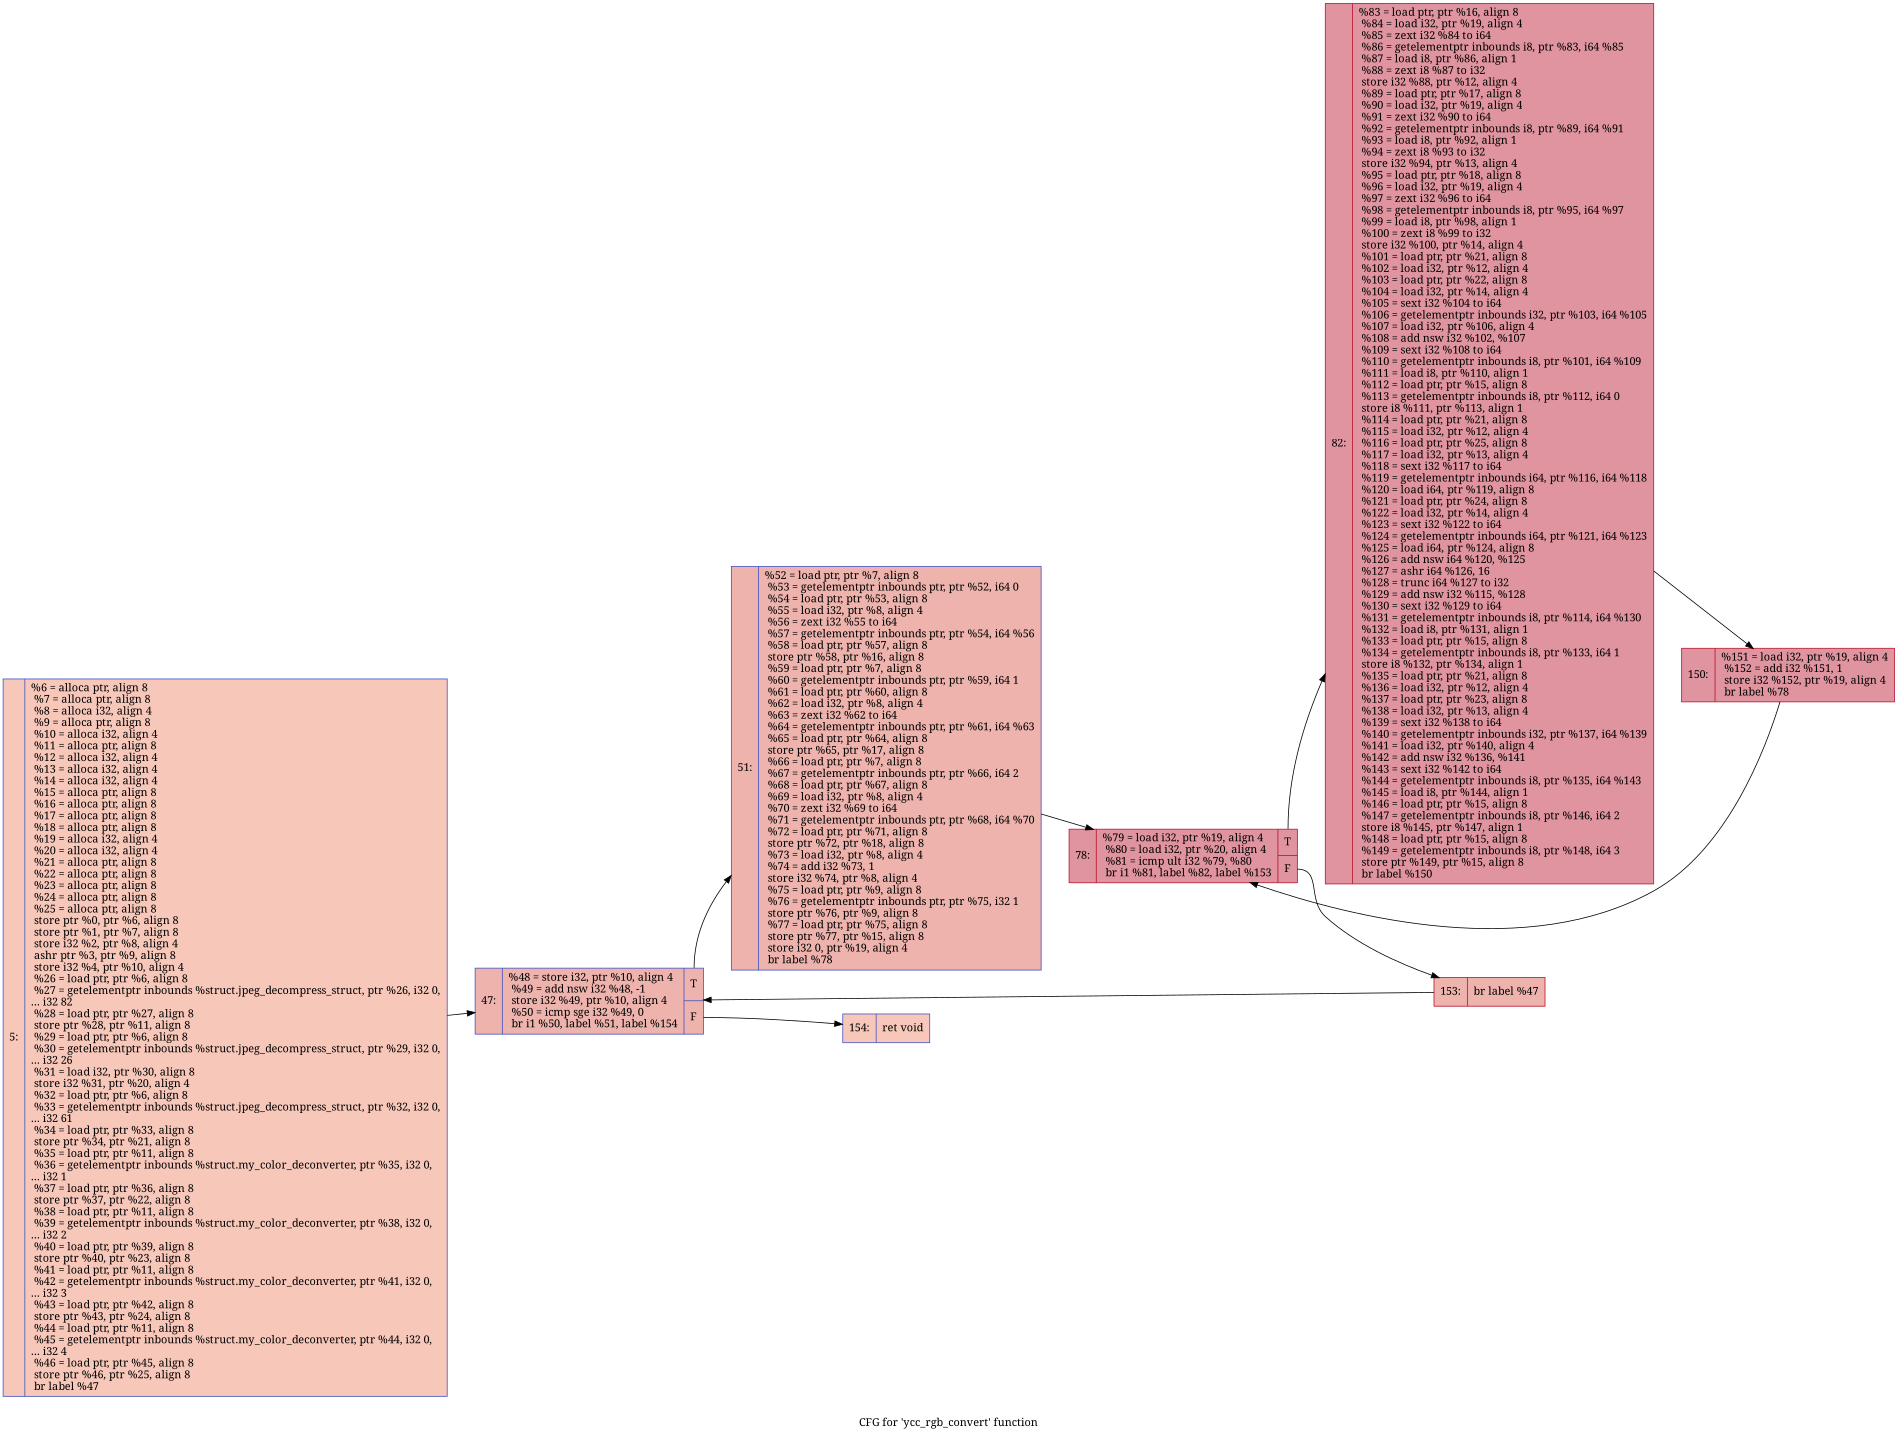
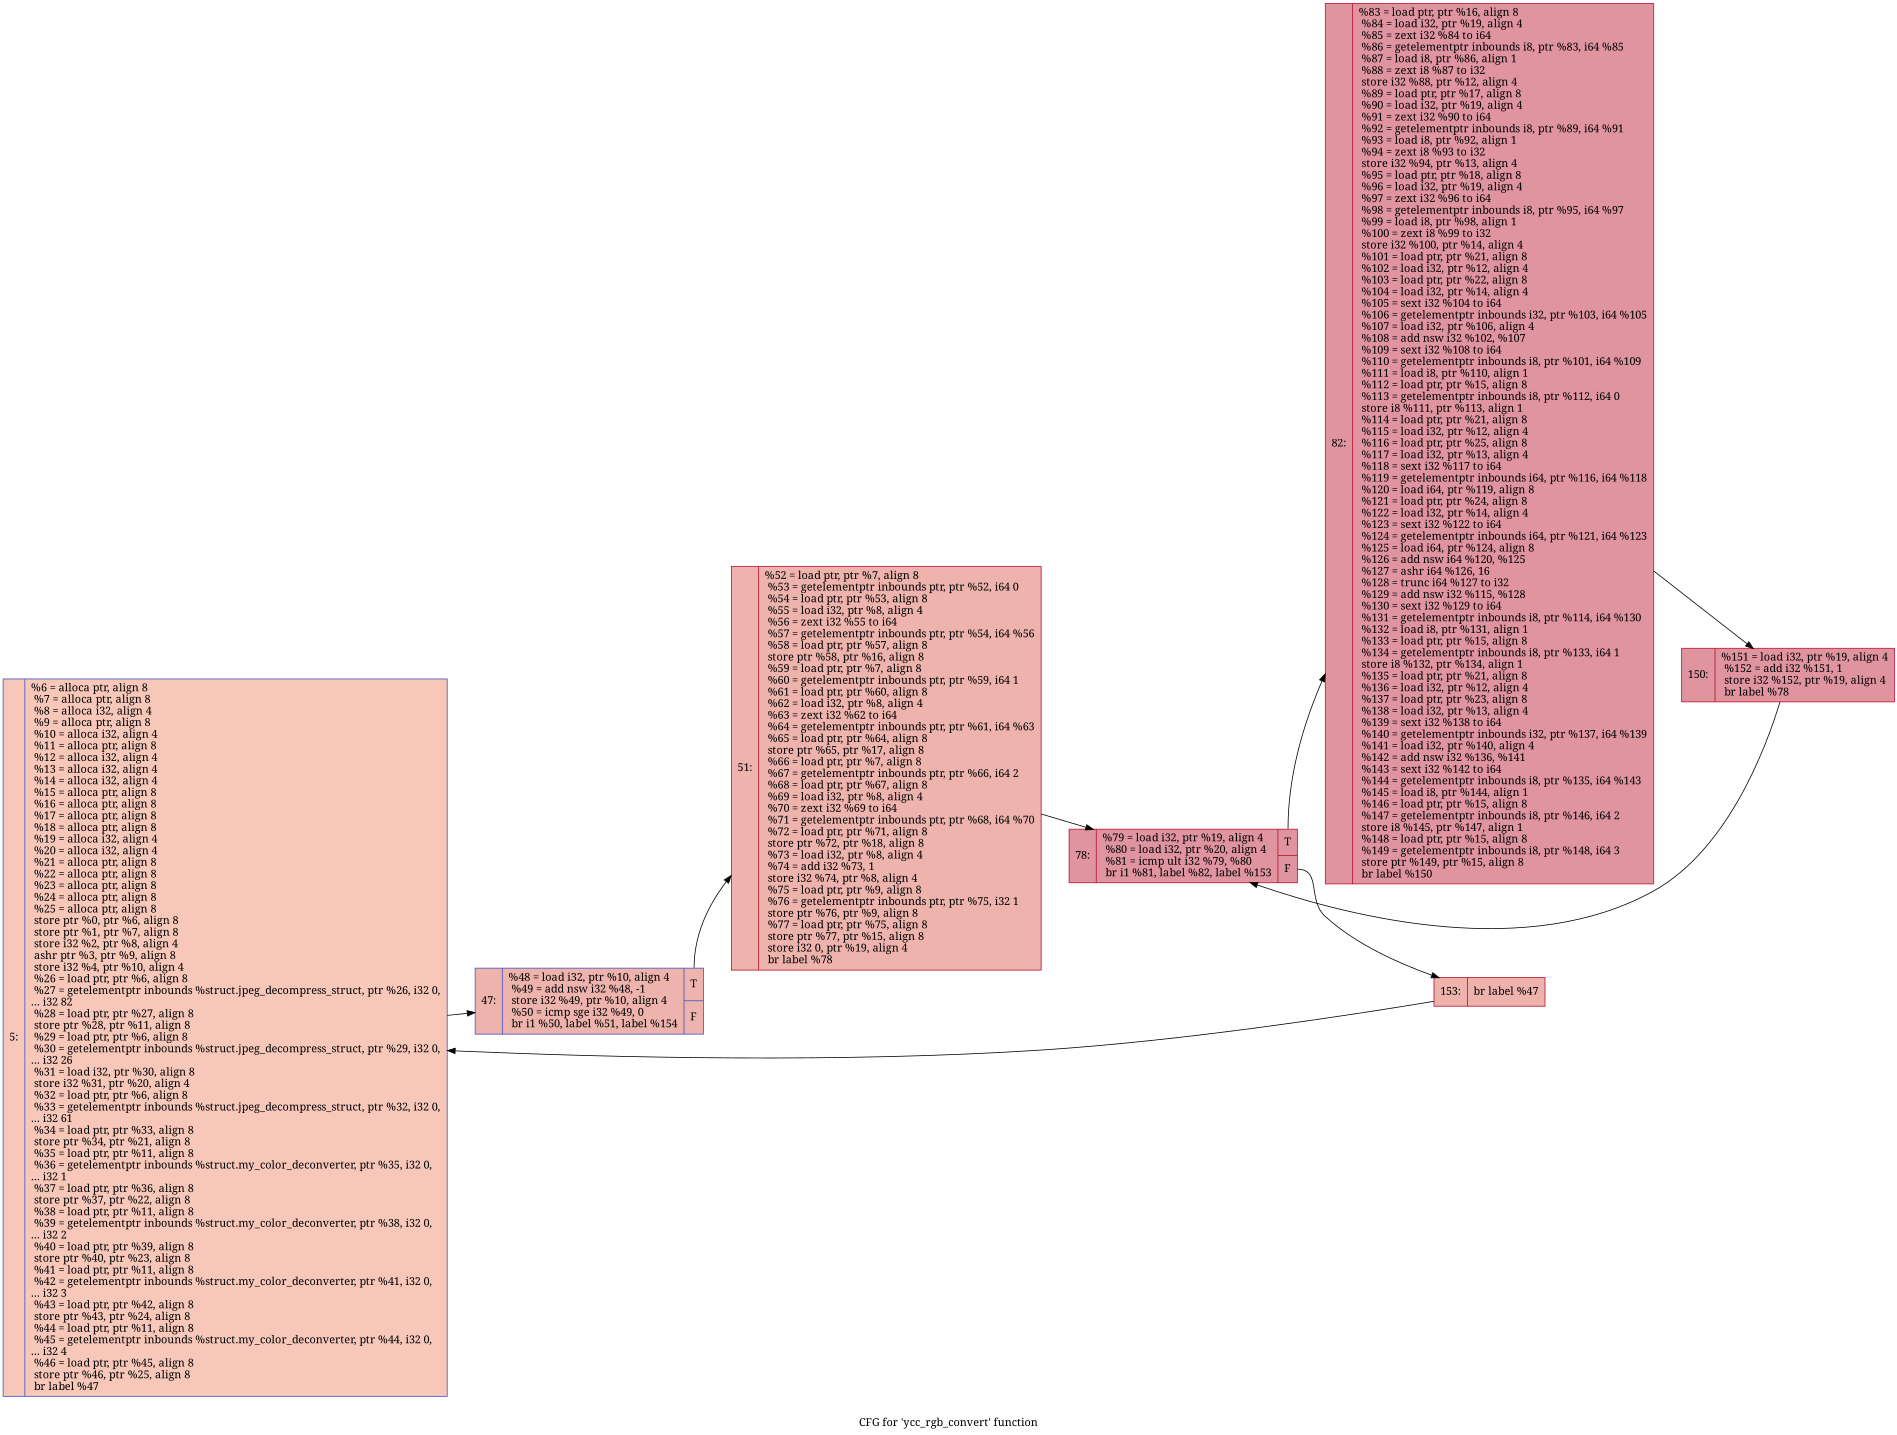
(886, 768) -> (886, 768)
(591, 977) -> (589, 977)
(1073, 996) -> (946, 1055)
(886, 1028) -> none
